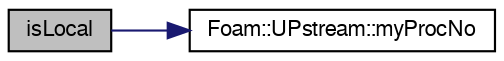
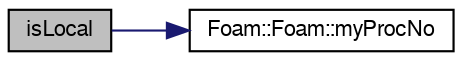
(342, 31) -> (322, 31)
